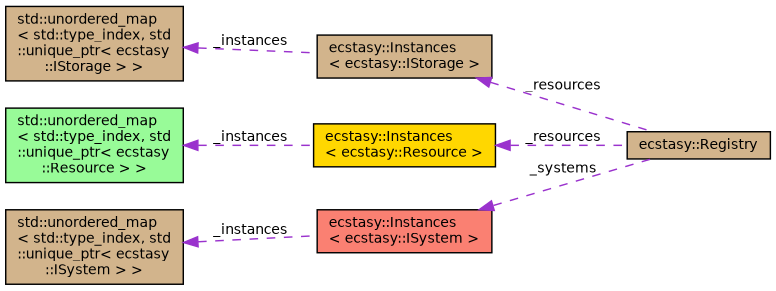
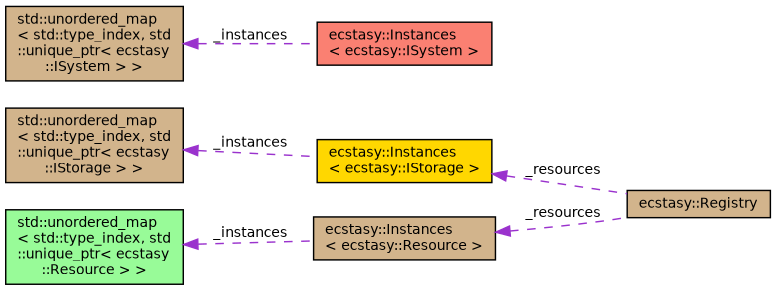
(405, 57) -> (405, 161)
(405, 145) -> (405, 238)
(572, 182) -> none
